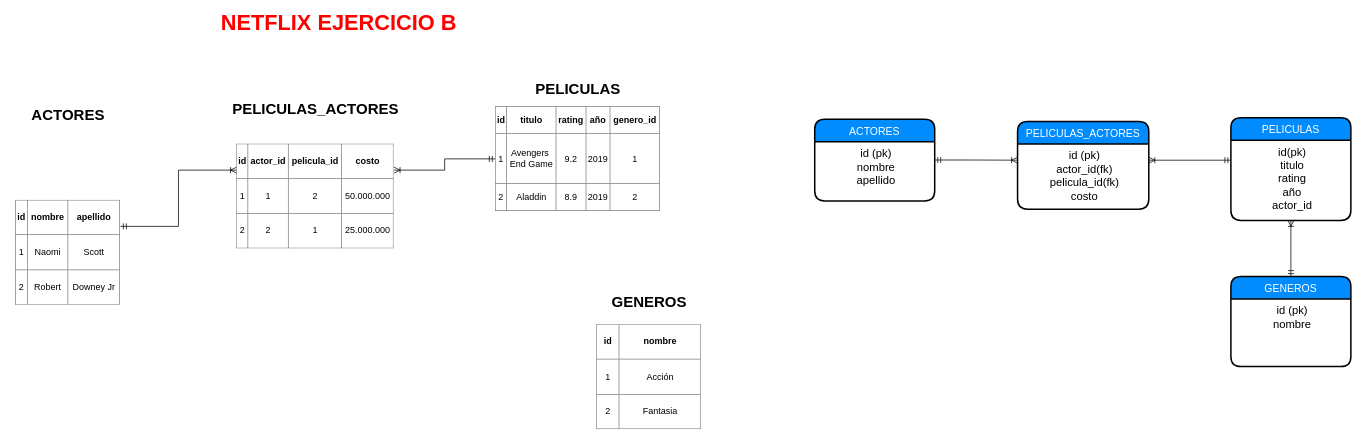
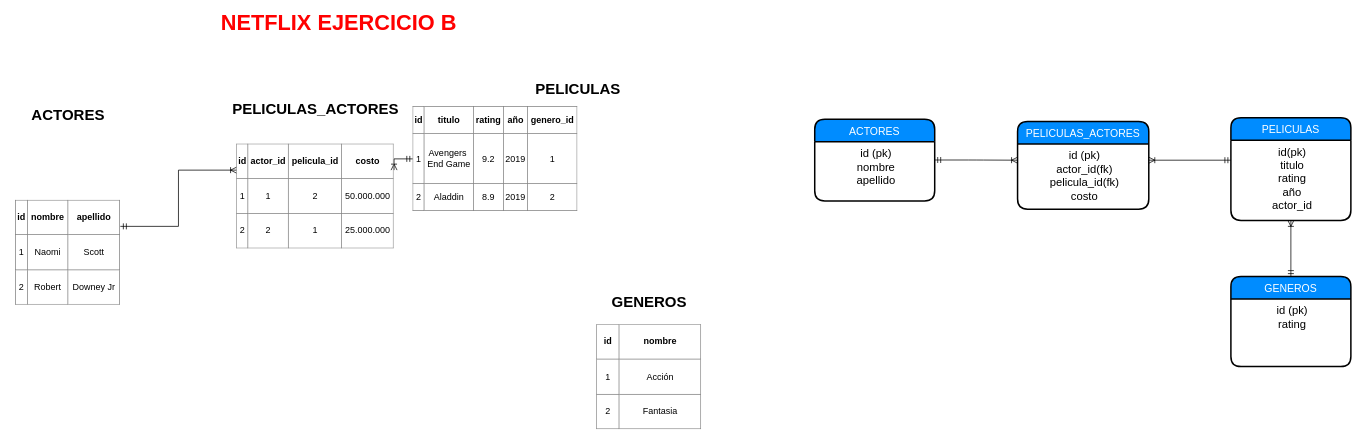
(578, 159) -> (495, 159)
(1292, 311) -> (1292, 311)
